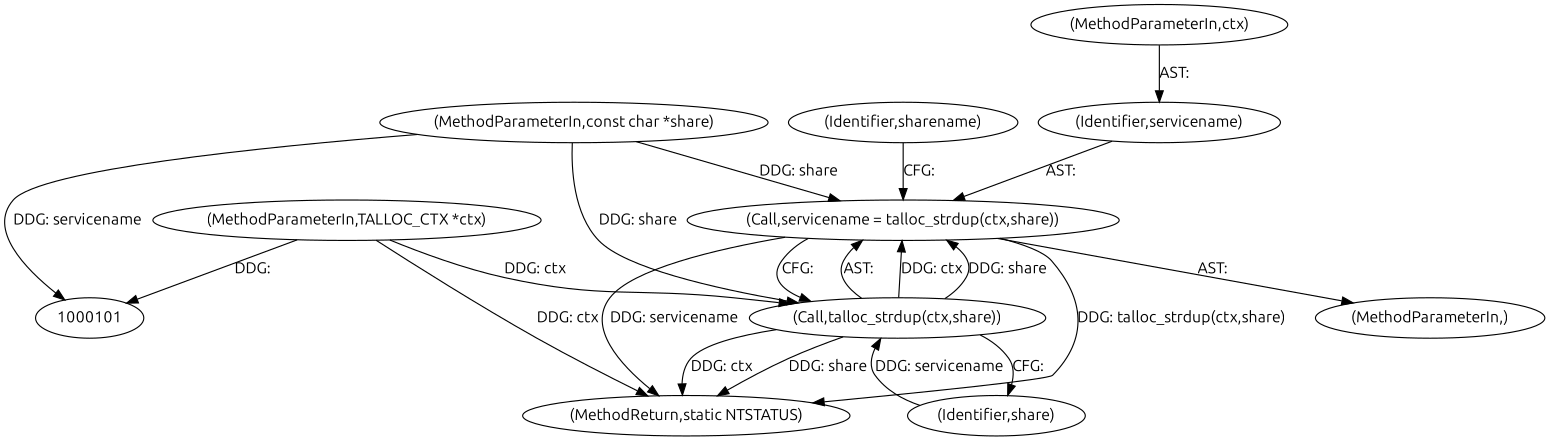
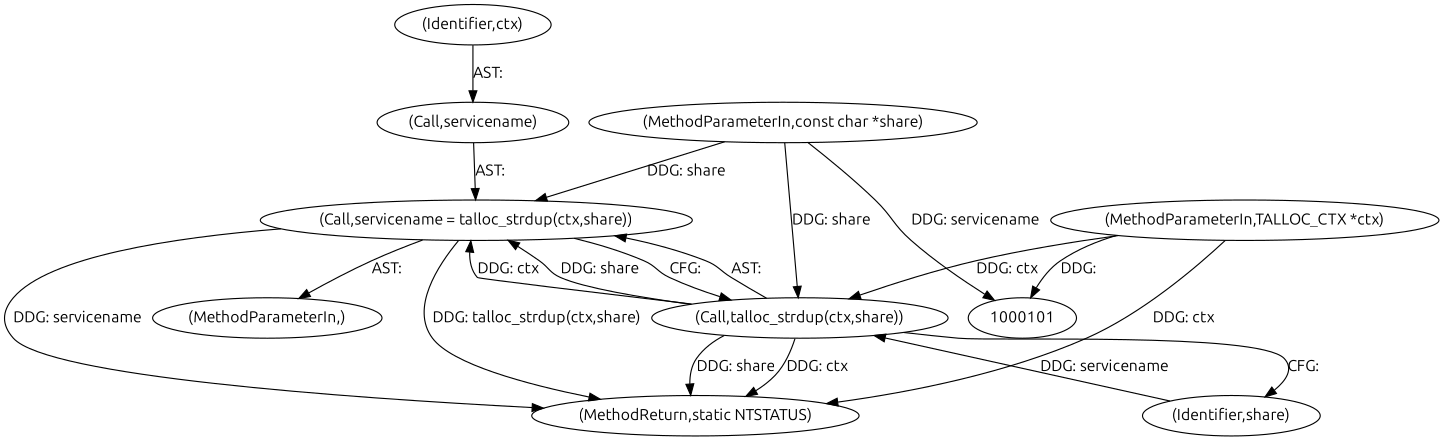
(1159, 25) -> (473, 25)
(903, 122) -> none
(1159, 122) -> (473, 122)
